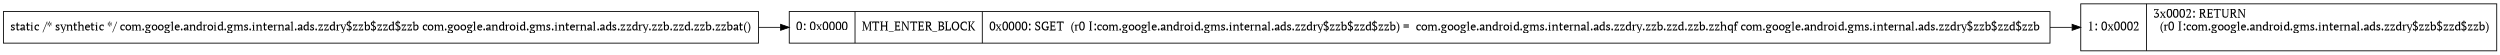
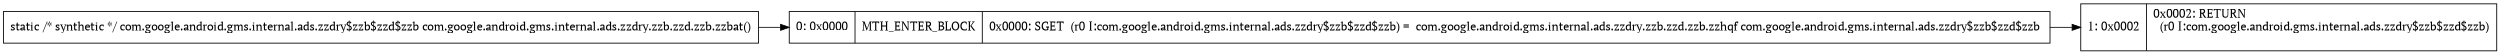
(2203, 14) -> (2203, 14)
